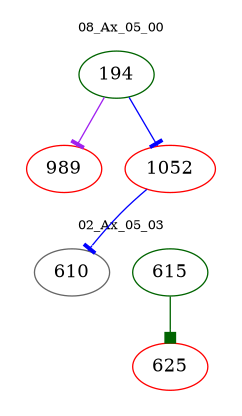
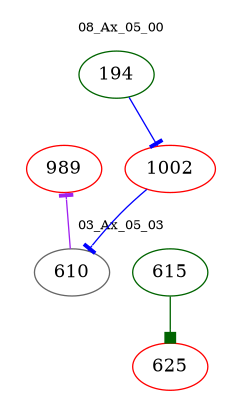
(92, 119) -> (68, 224)
(170, 169) -> (170, 169)
(121, 226) -> (121, 226)
